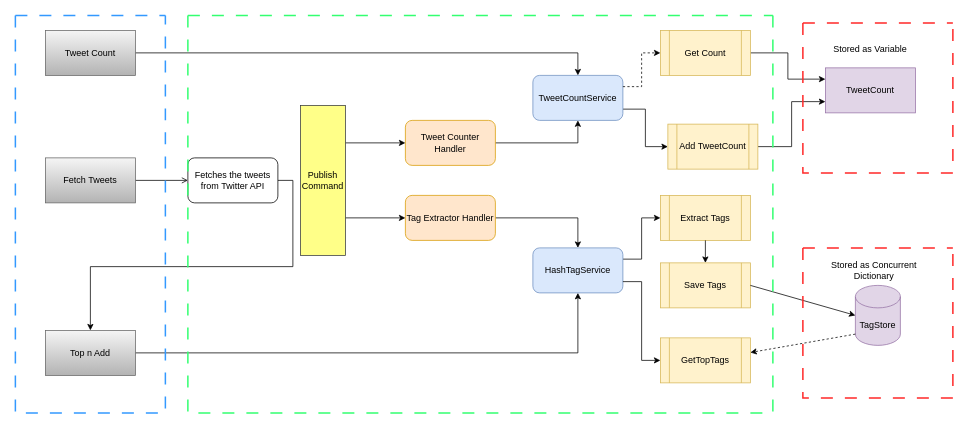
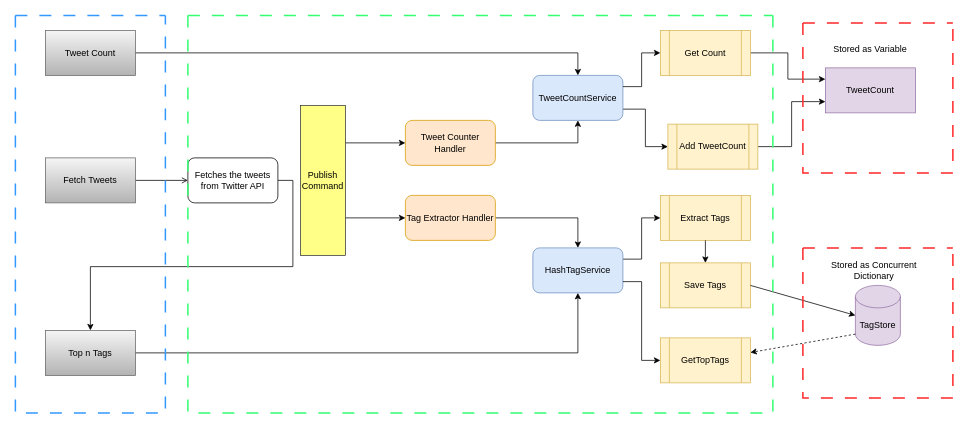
(642, 73) -> (642, 73)
(90, 353) -> (90, 353)
